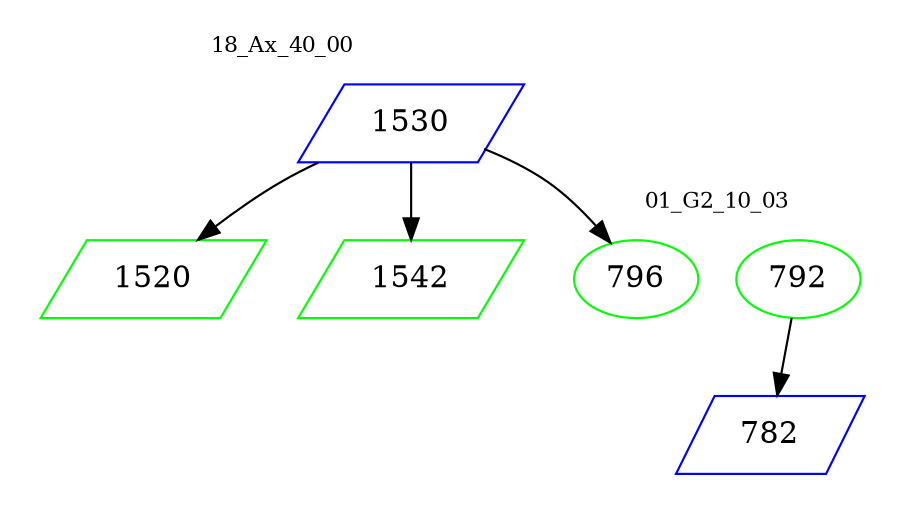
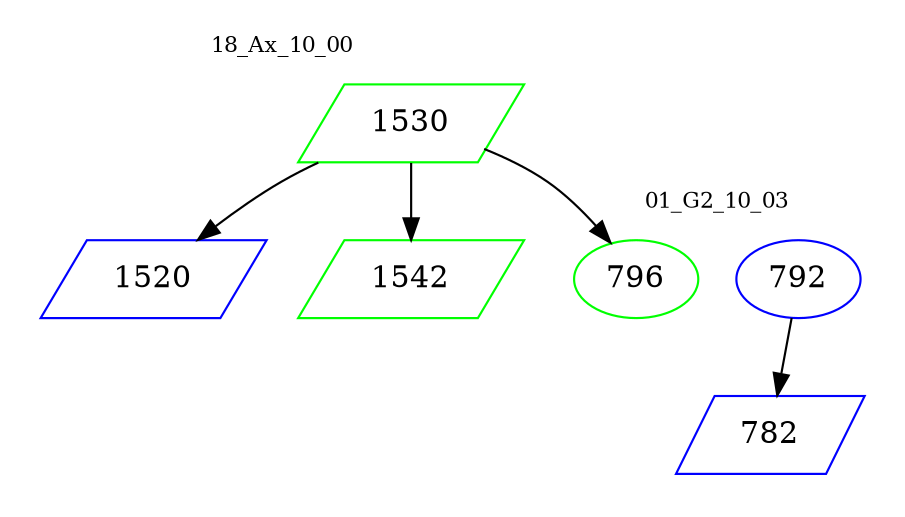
(282, 47) -> (282, 47)
(411, 123) -> (411, 123)
(154, 279) -> (154, 279)
(798, 279) -> (798, 279)
